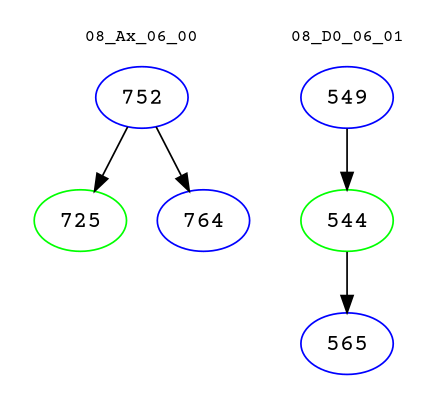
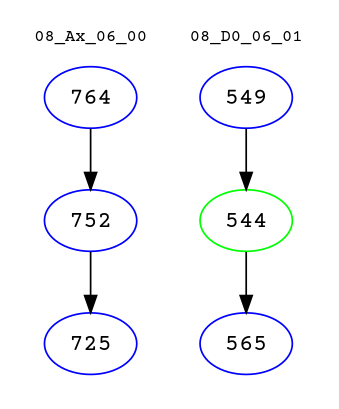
(169, 151) -> (91, 151)
(80, 221) -> (91, 344)
